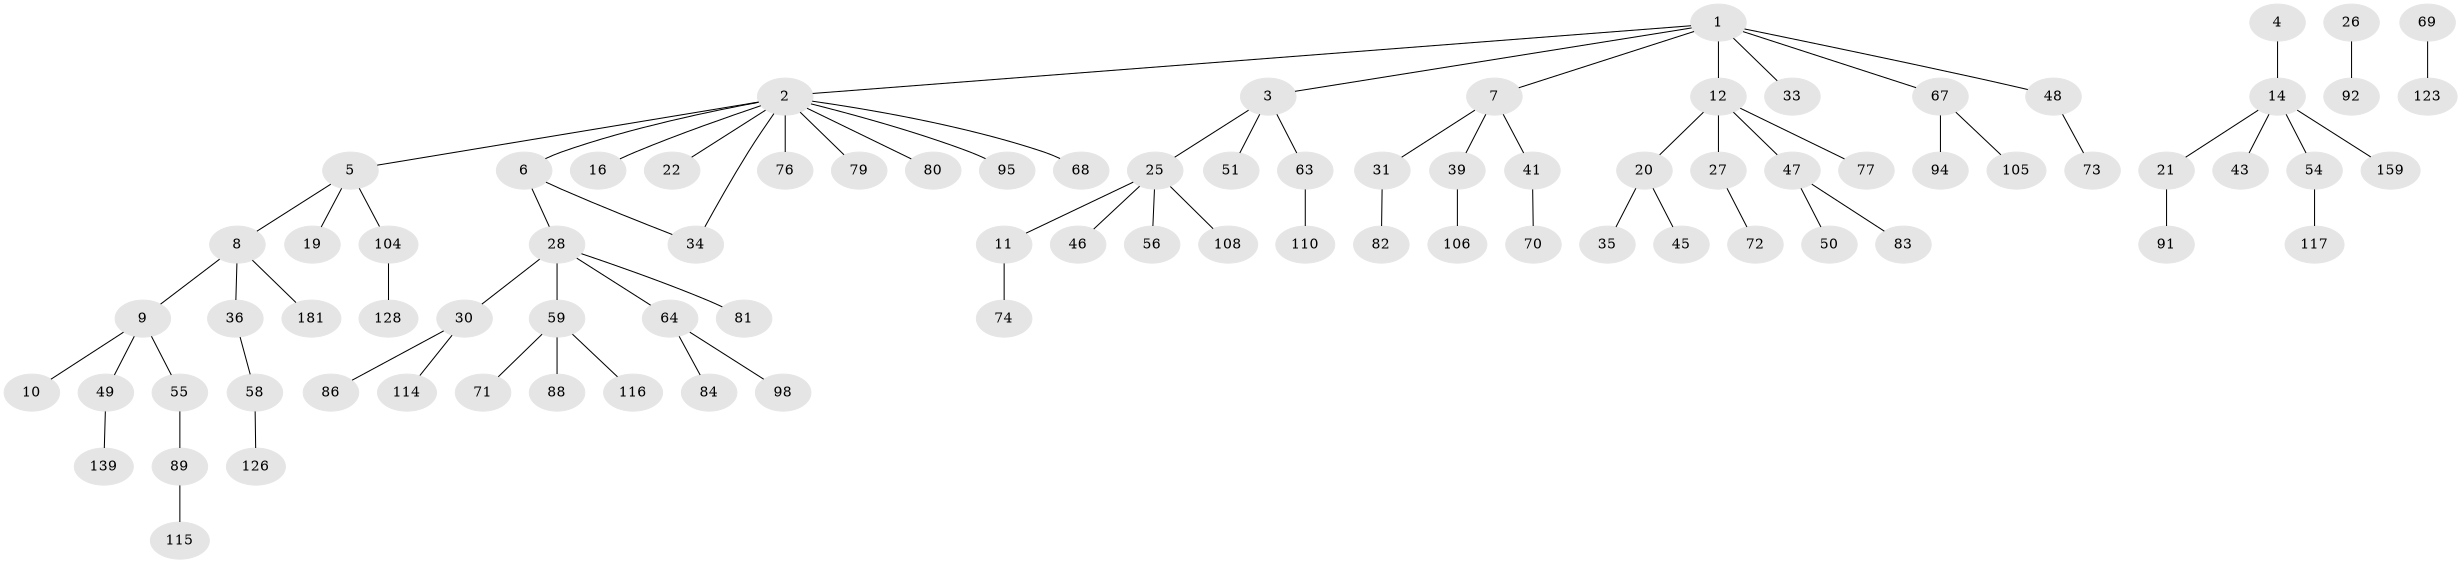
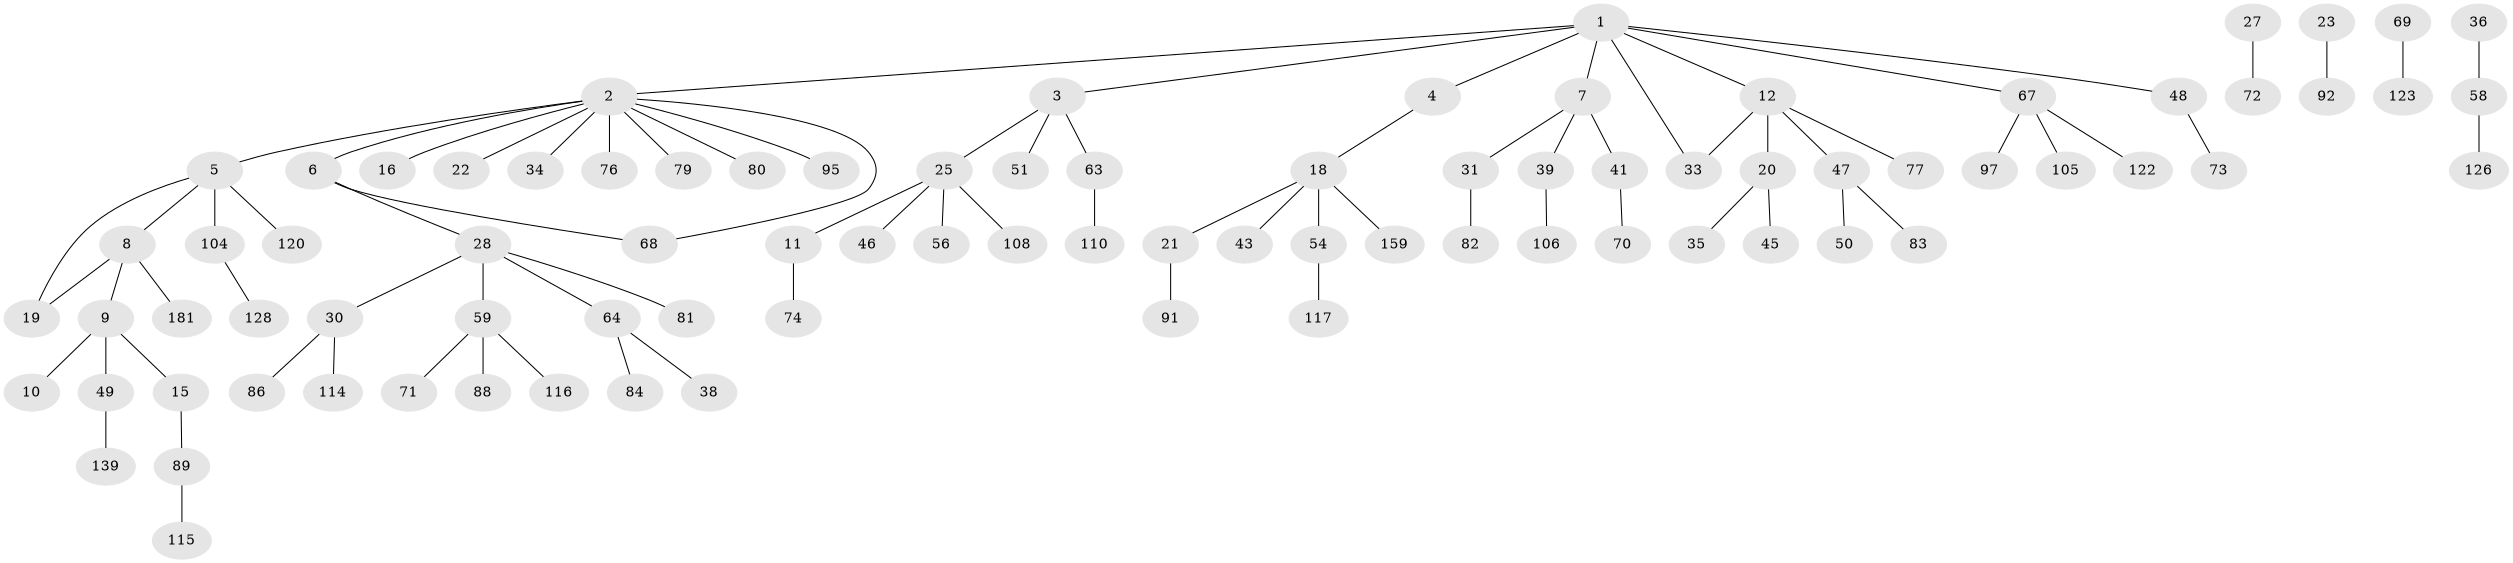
(2352, 23) -> (2327, 23)
none -> (1517, 60)
(2278, 97) -> (1319, 171)
(1718, 134) -> (1731, 134)
(1940, 171) -> (1990, 171)
none -> (2143, 171)
(609, 209) -> (477, 216)
none -> (292, 245)
(236, 282) -> (80, 282)
(180, 393) -> (181, 393)
(783, 393) -> (709, 393)
